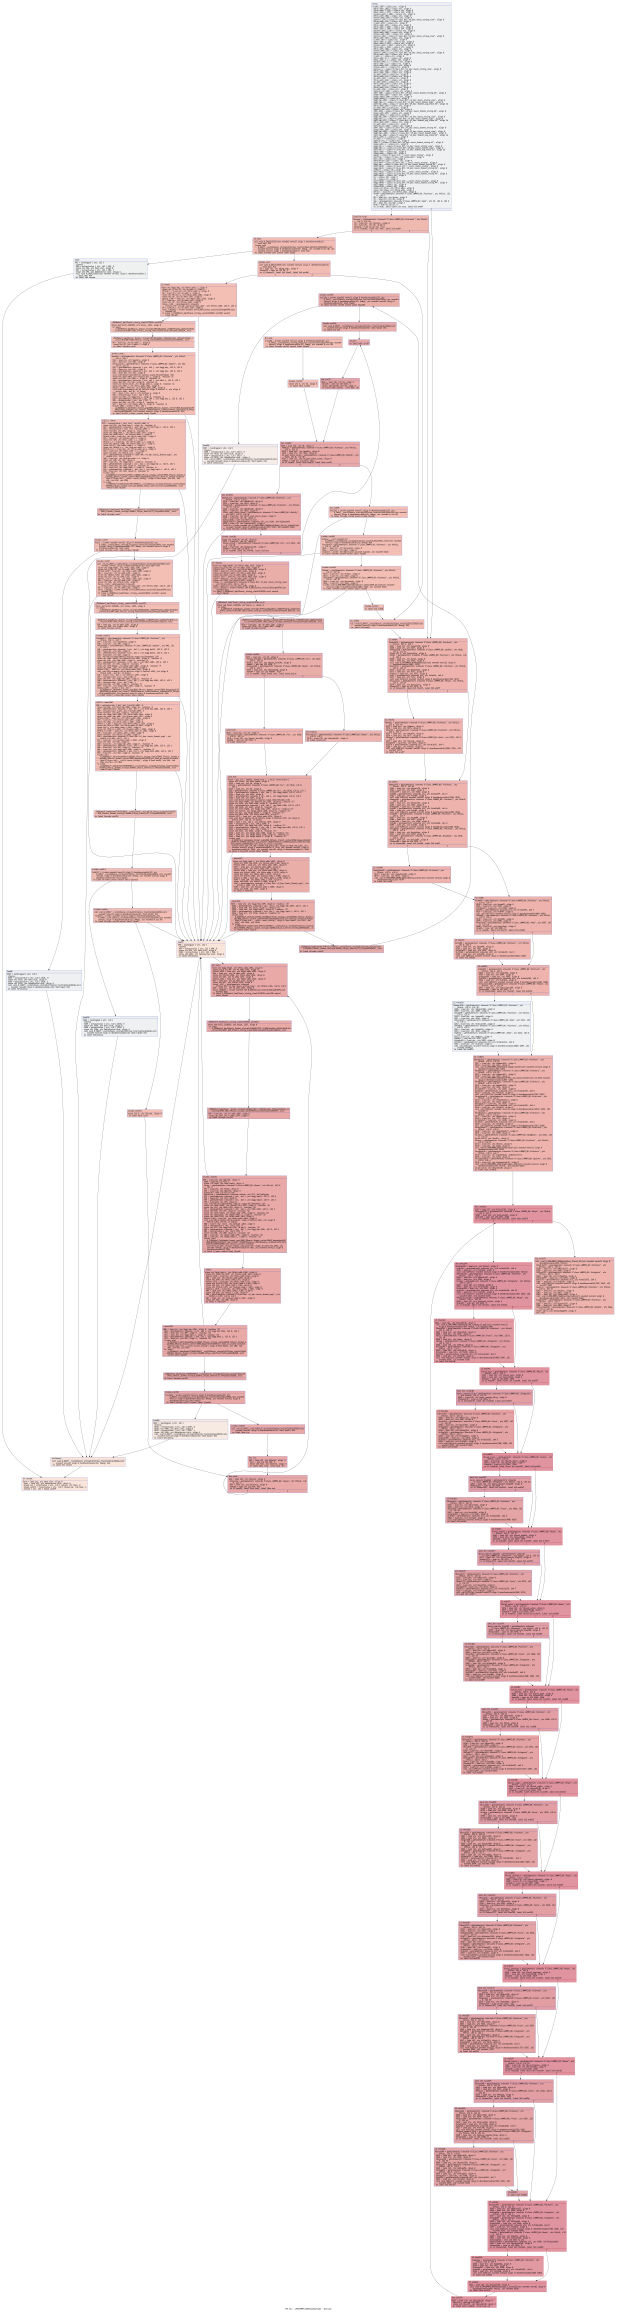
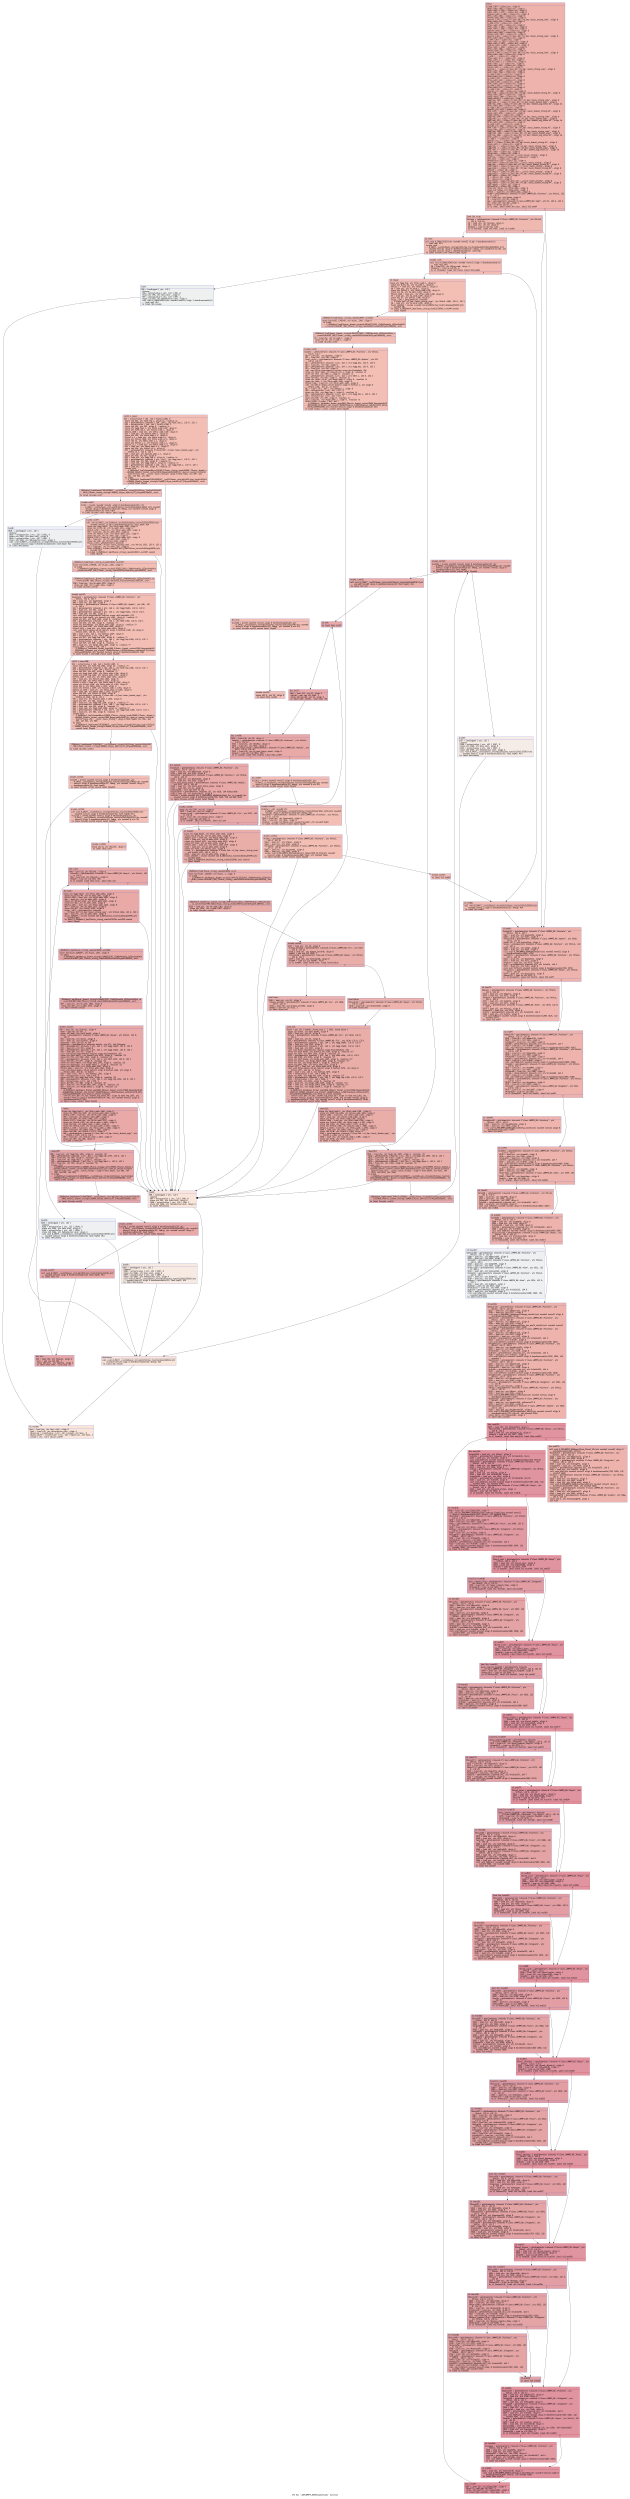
(411, 107) -> (525, 107)
(218, 960) -> (147, 1056)
